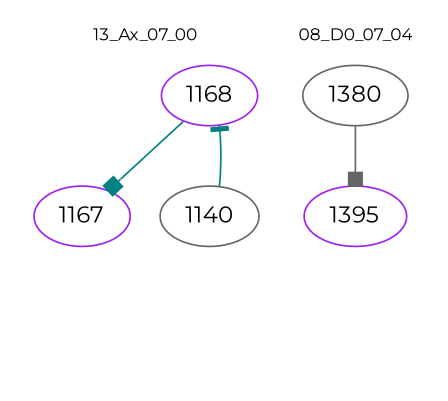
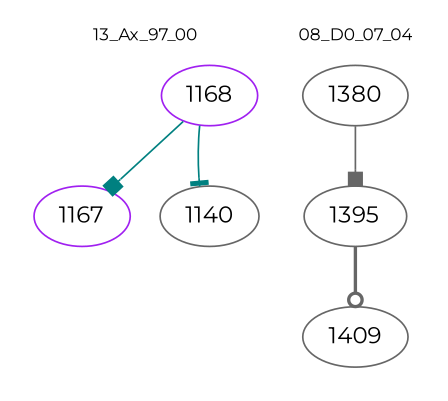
(146, 36) -> (146, 36)
(221, 160) -> (198, 152)
(355, 216) -> (355, 216)
none -> (355, 337)
